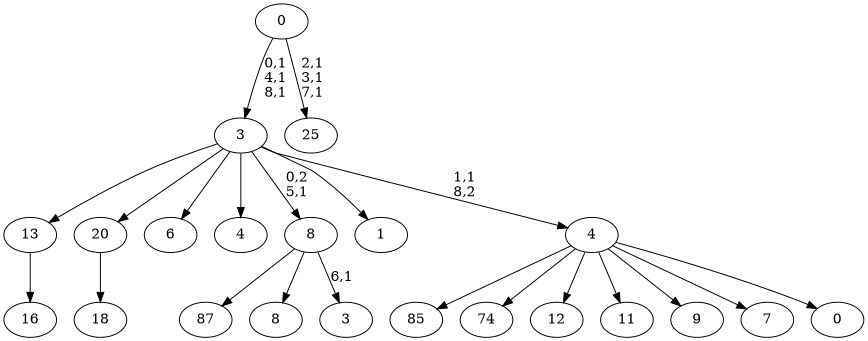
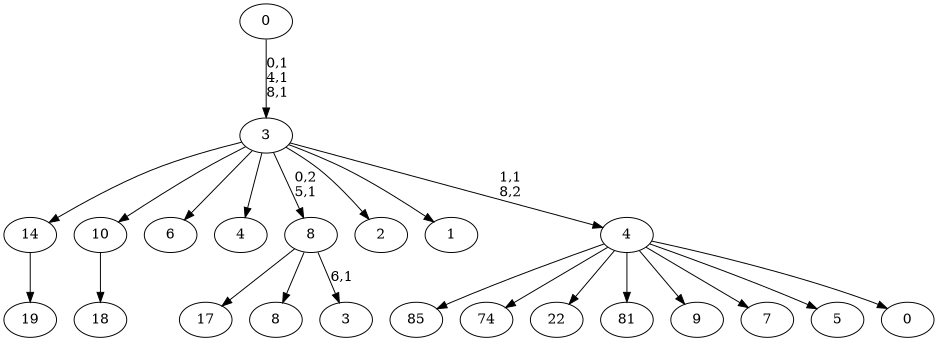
(311, 136) -> none
(30, 235) -> (30, 235)
(100, 235) -> (100, 235)
none -> (381, 235)
(30, 320) -> (30, 320)
(206, 320) -> (206, 320)
(557, 320) -> (557, 320)
(627, 320) -> (627, 320)
none -> (838, 320)
